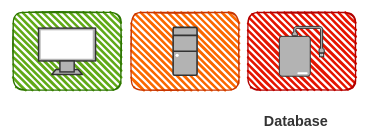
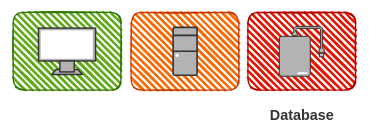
(296, 122) -> (302, 116)
